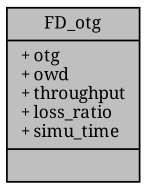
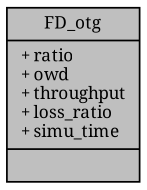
(41, 56) -> (47, 56)
